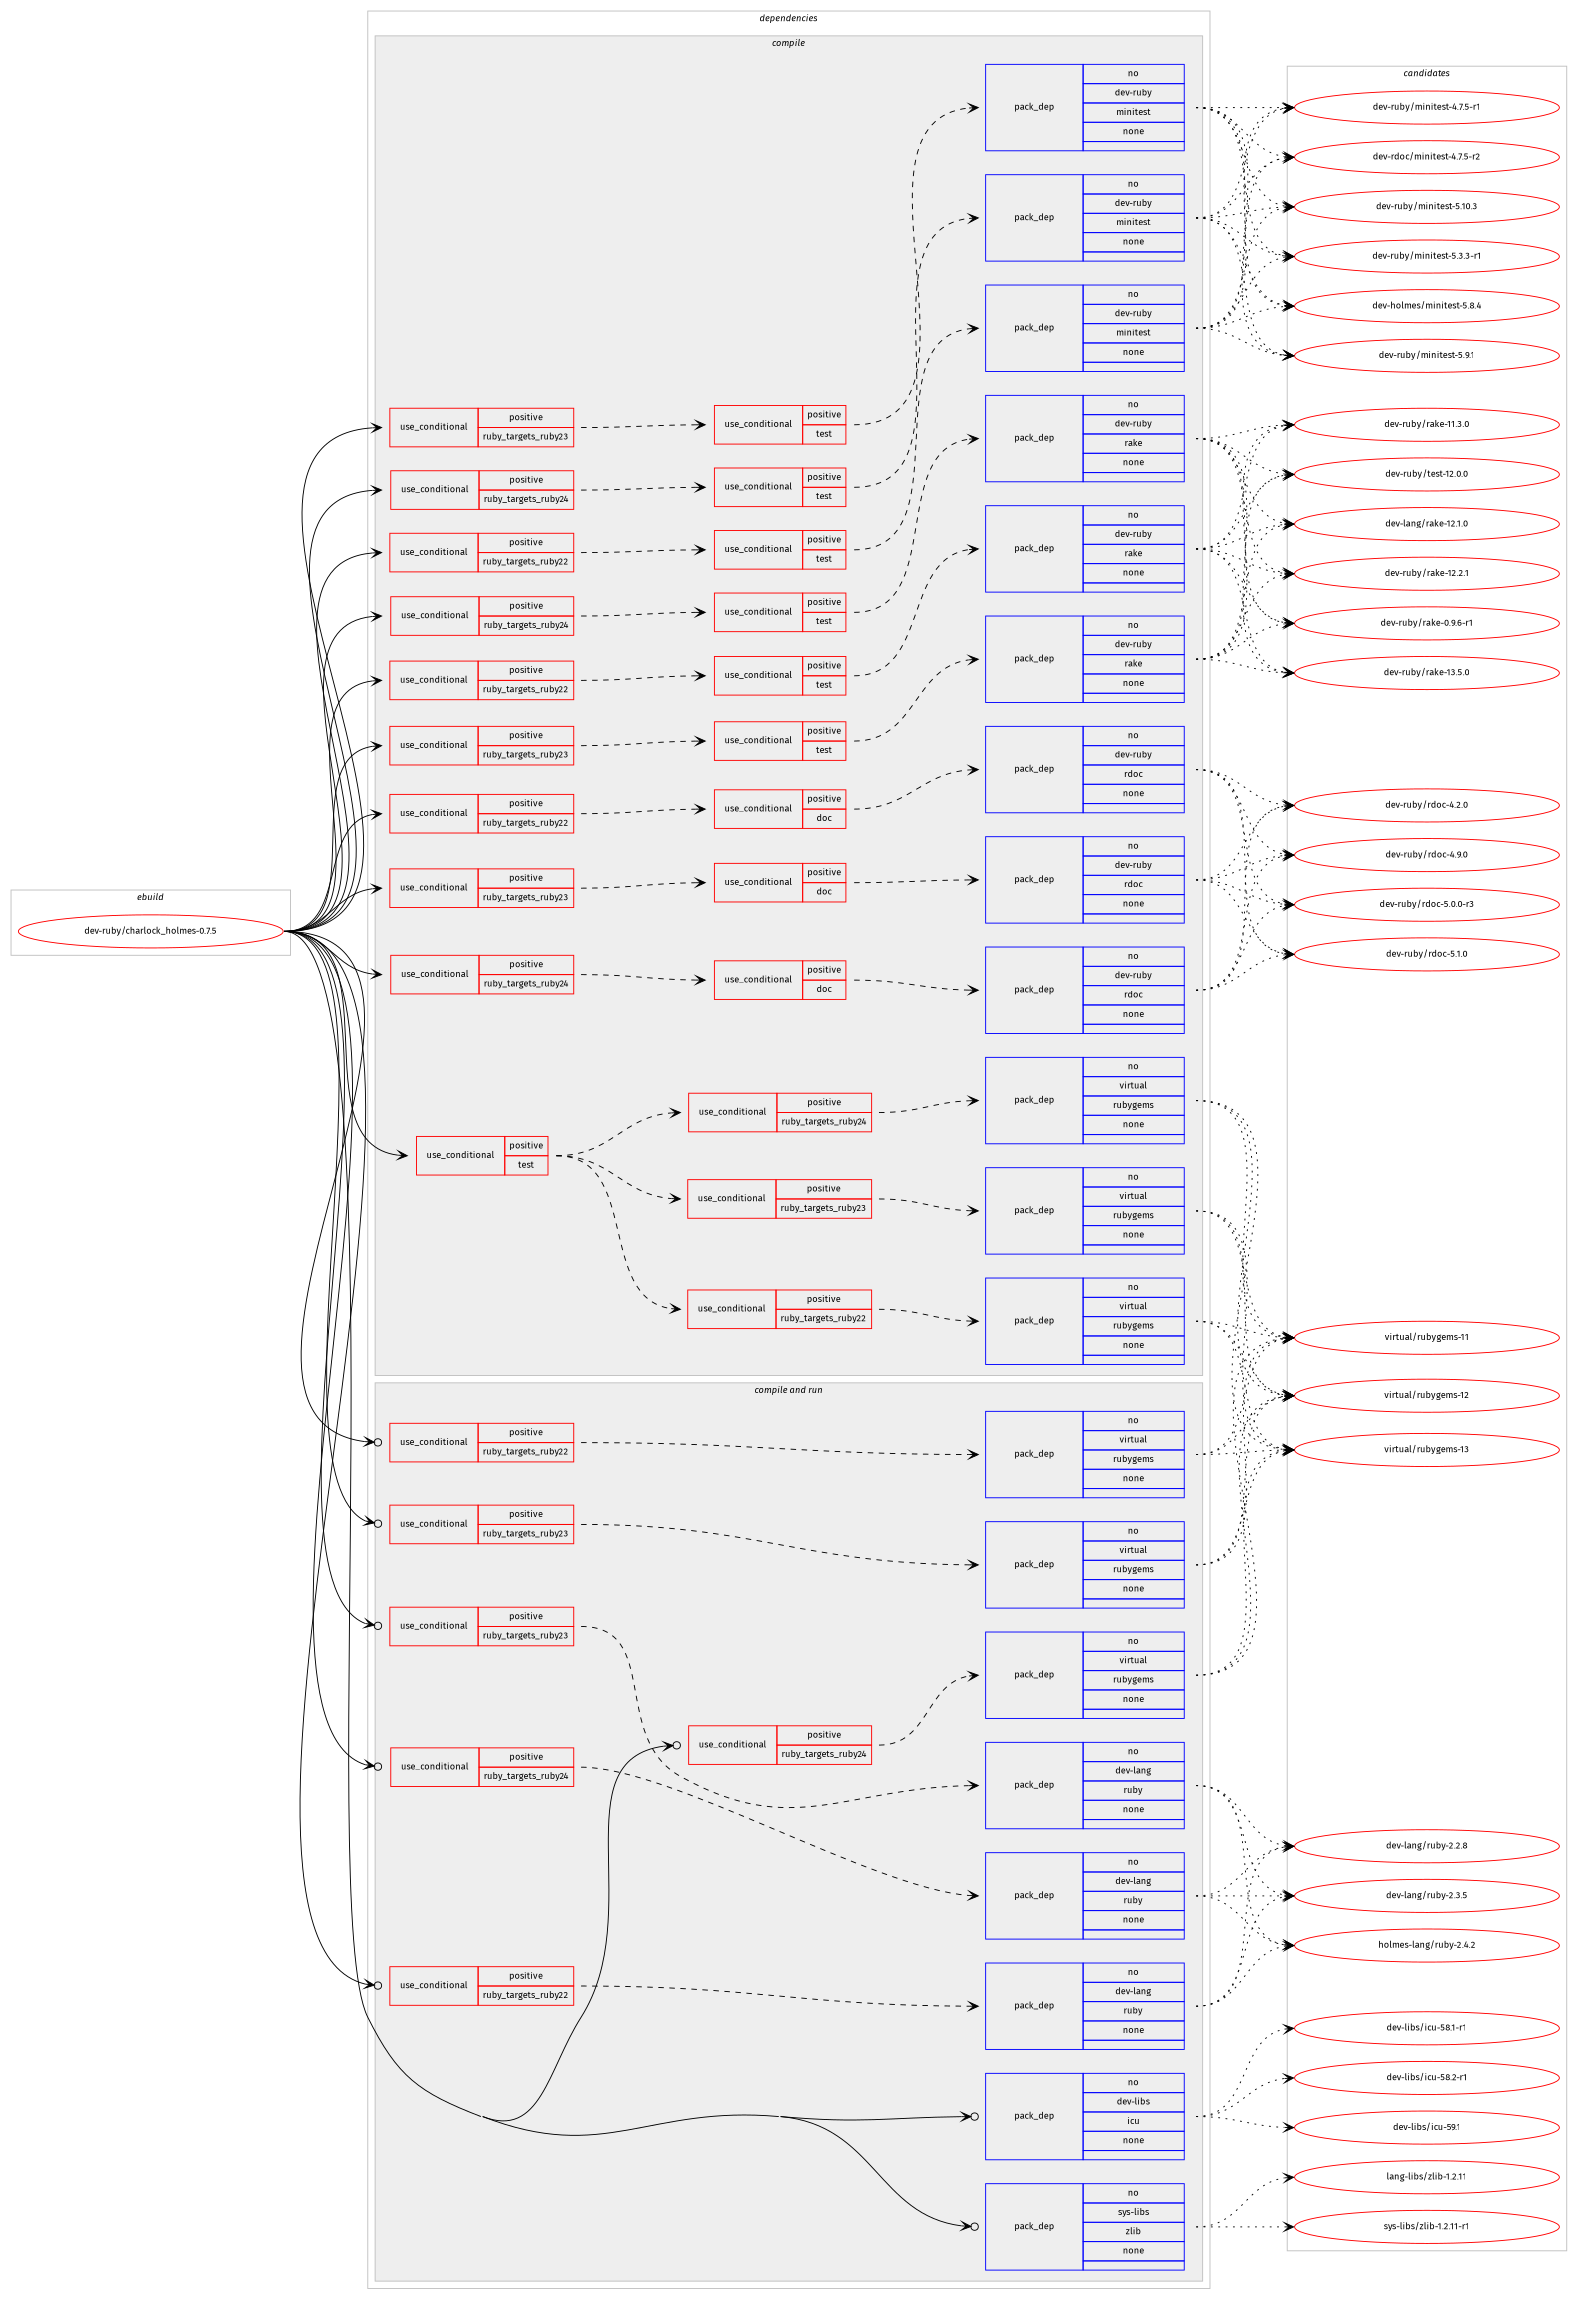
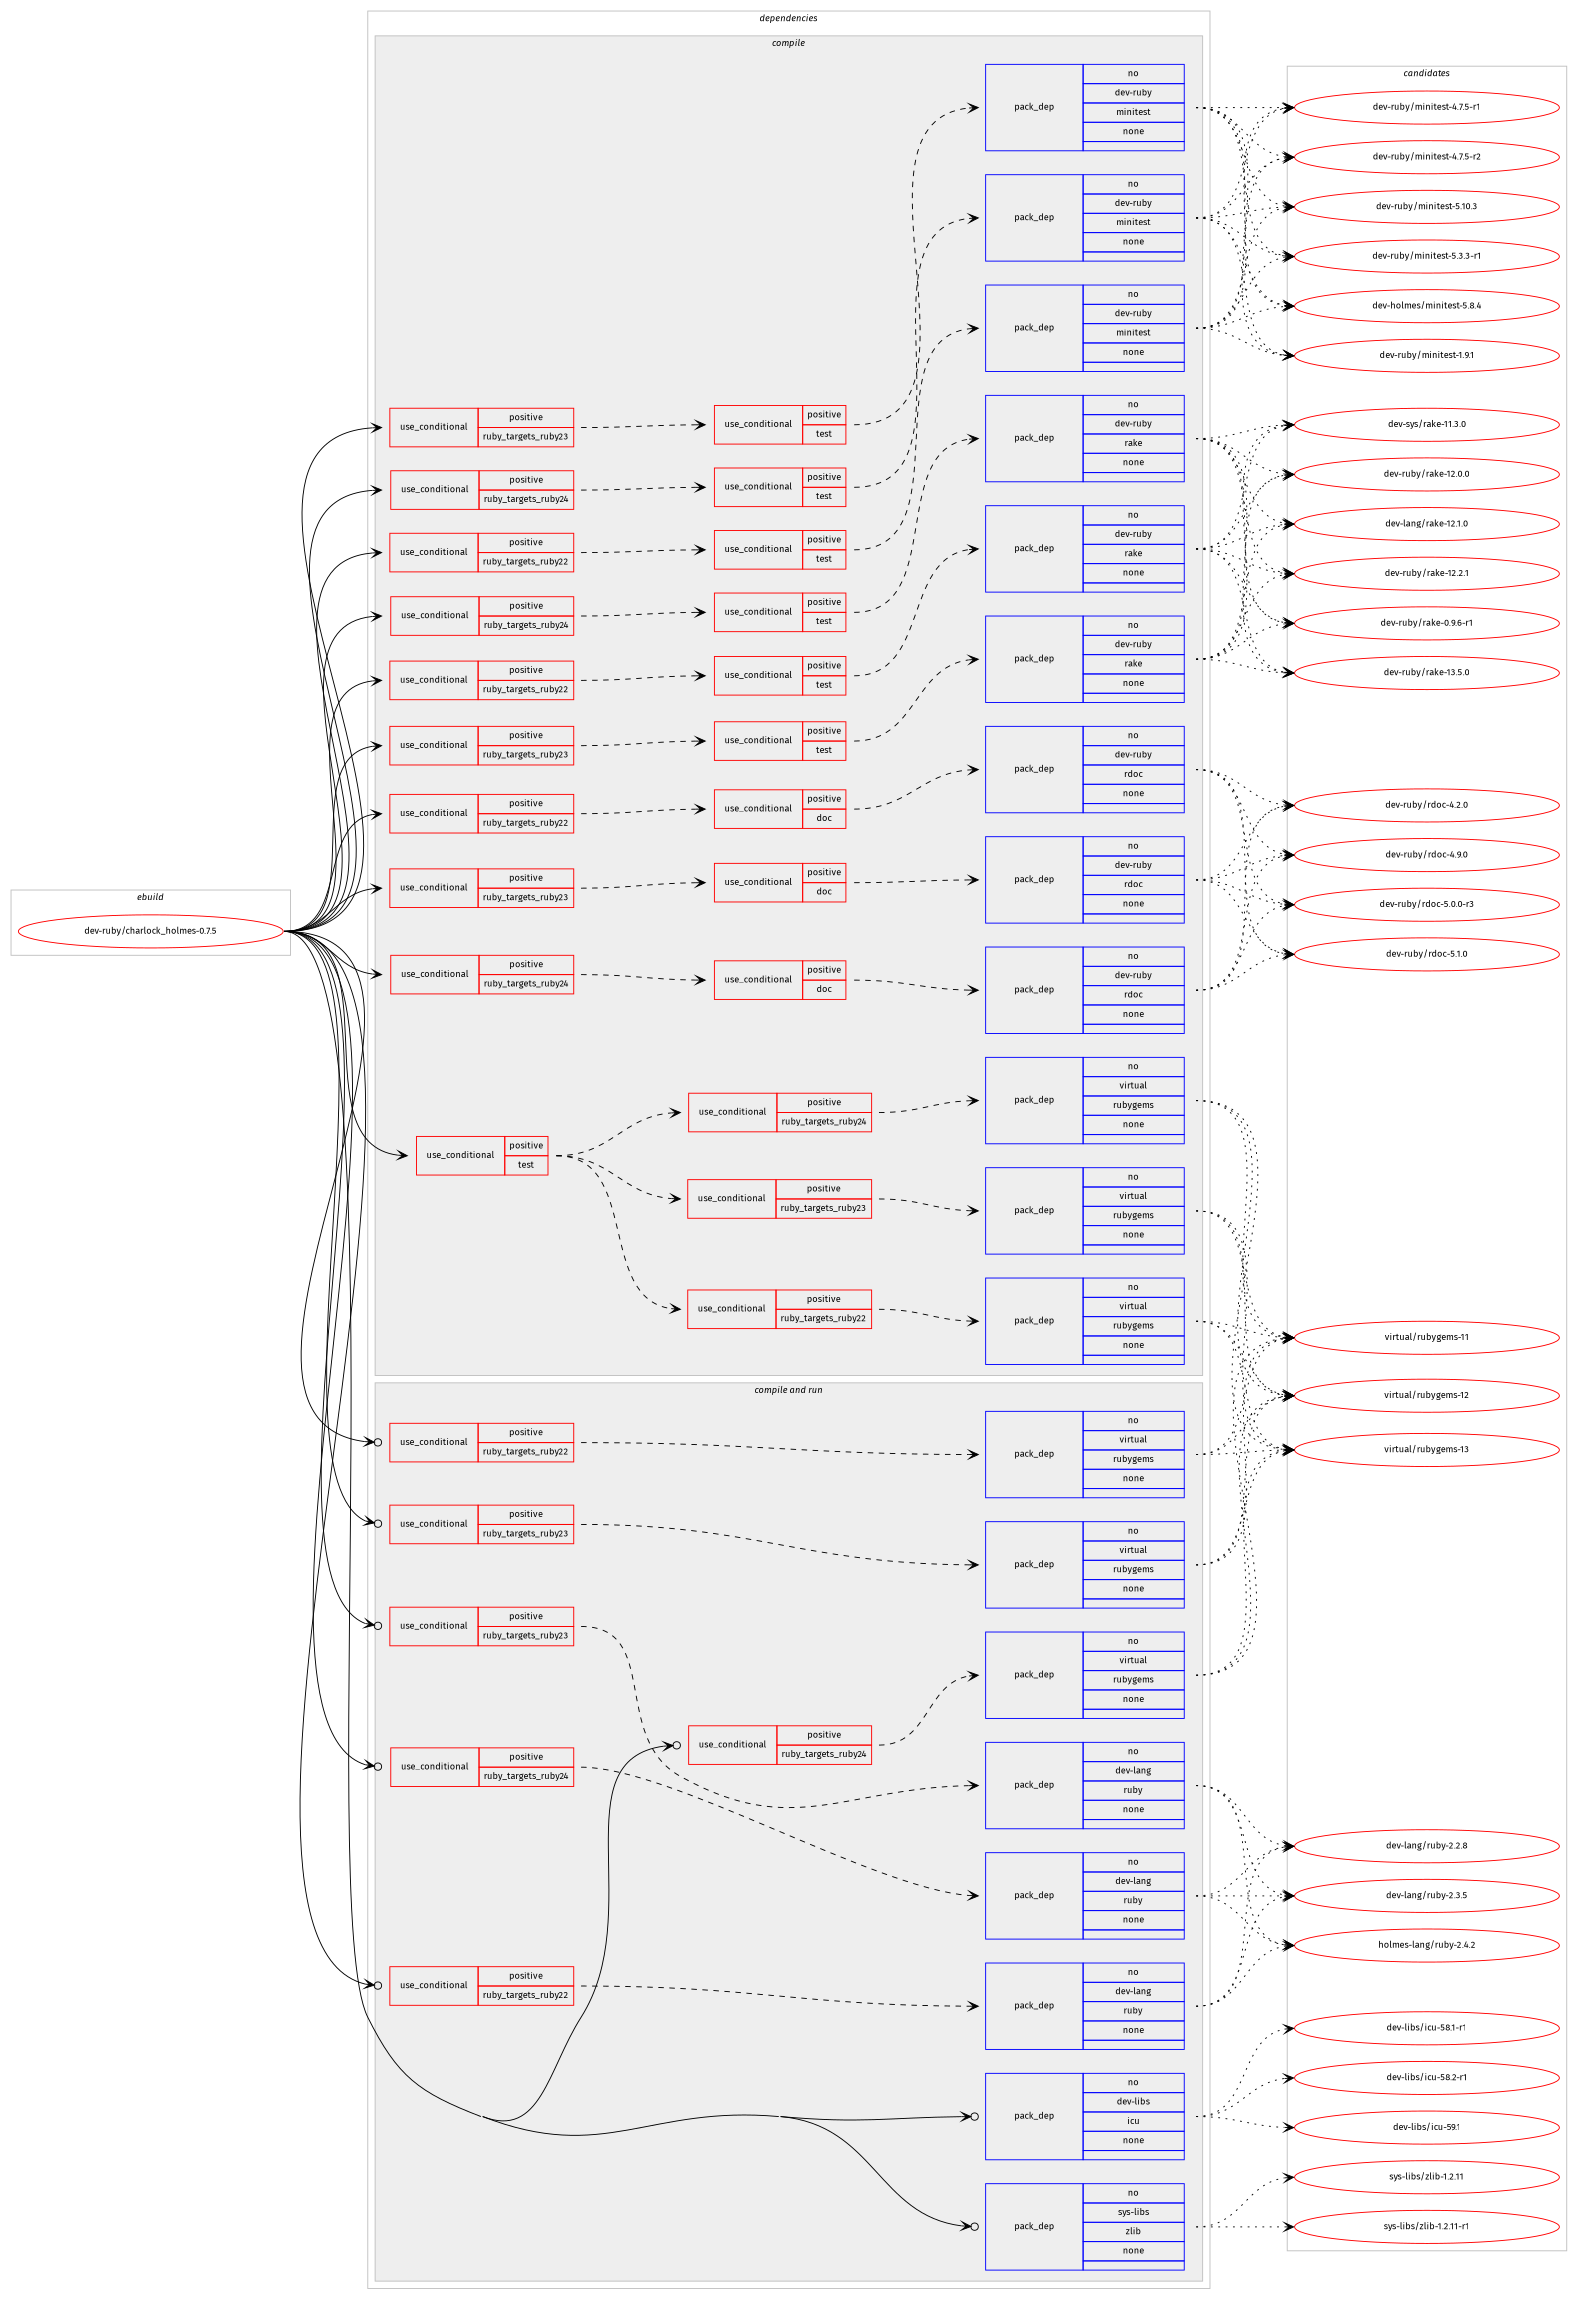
(1427, 157) -> (1427, 157)
(1427, 356) -> (1427, 356)
(1427, 425) -> (1427, 425)
(1427, 474) -> (1427, 474)
(1427, 2177) -> (1427, 2177)
